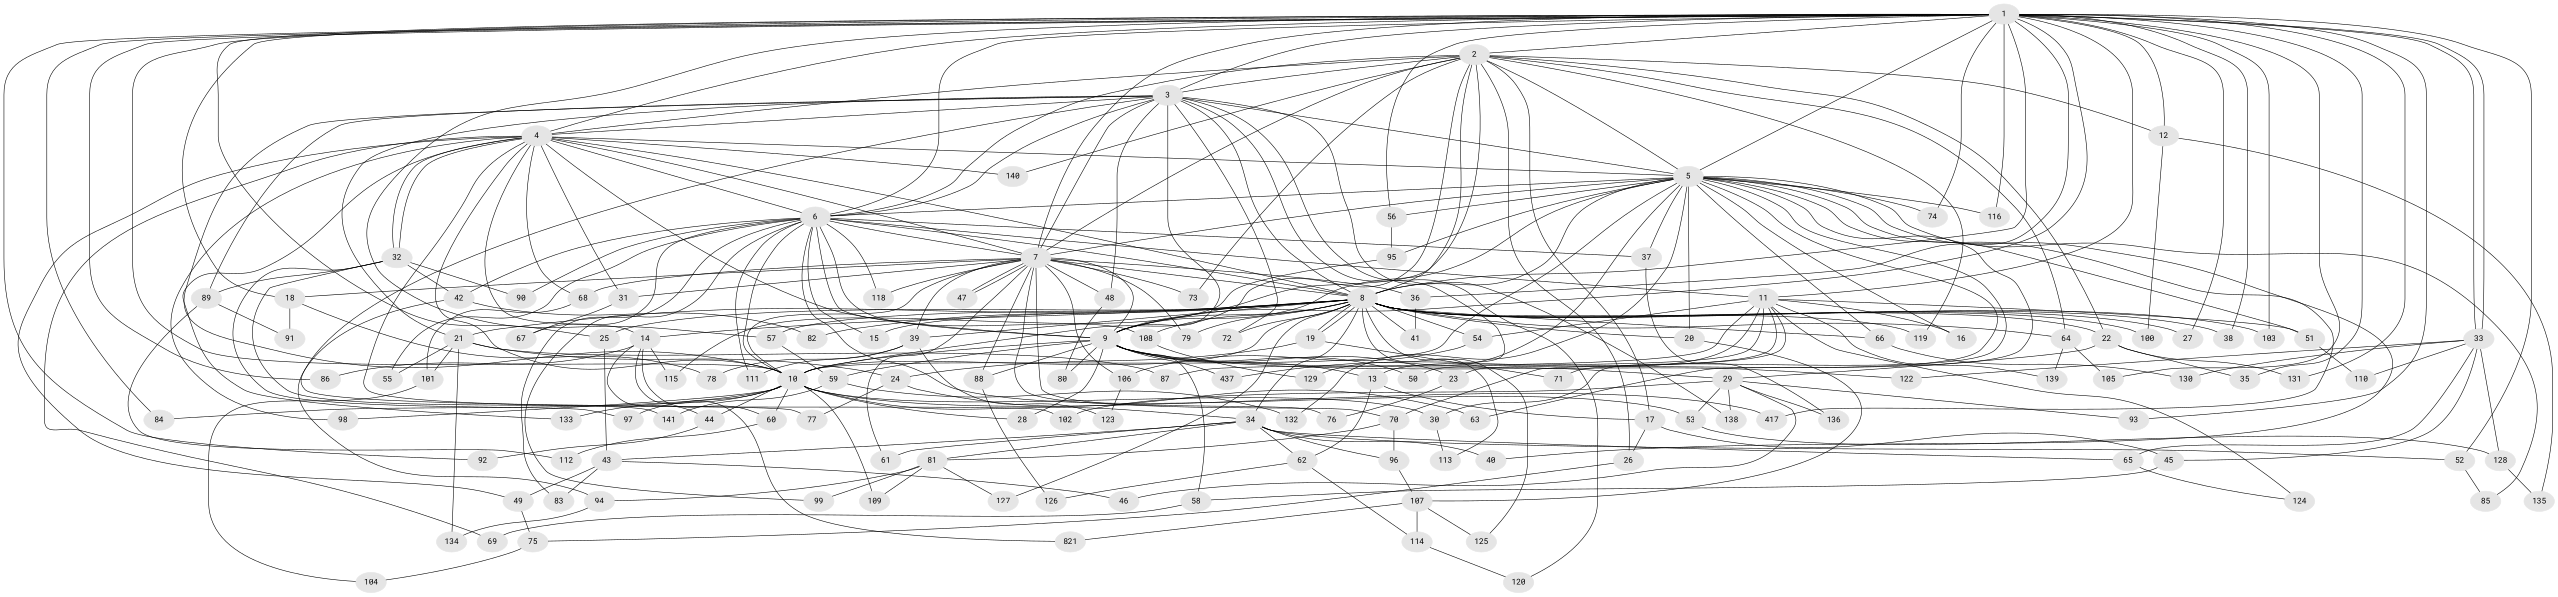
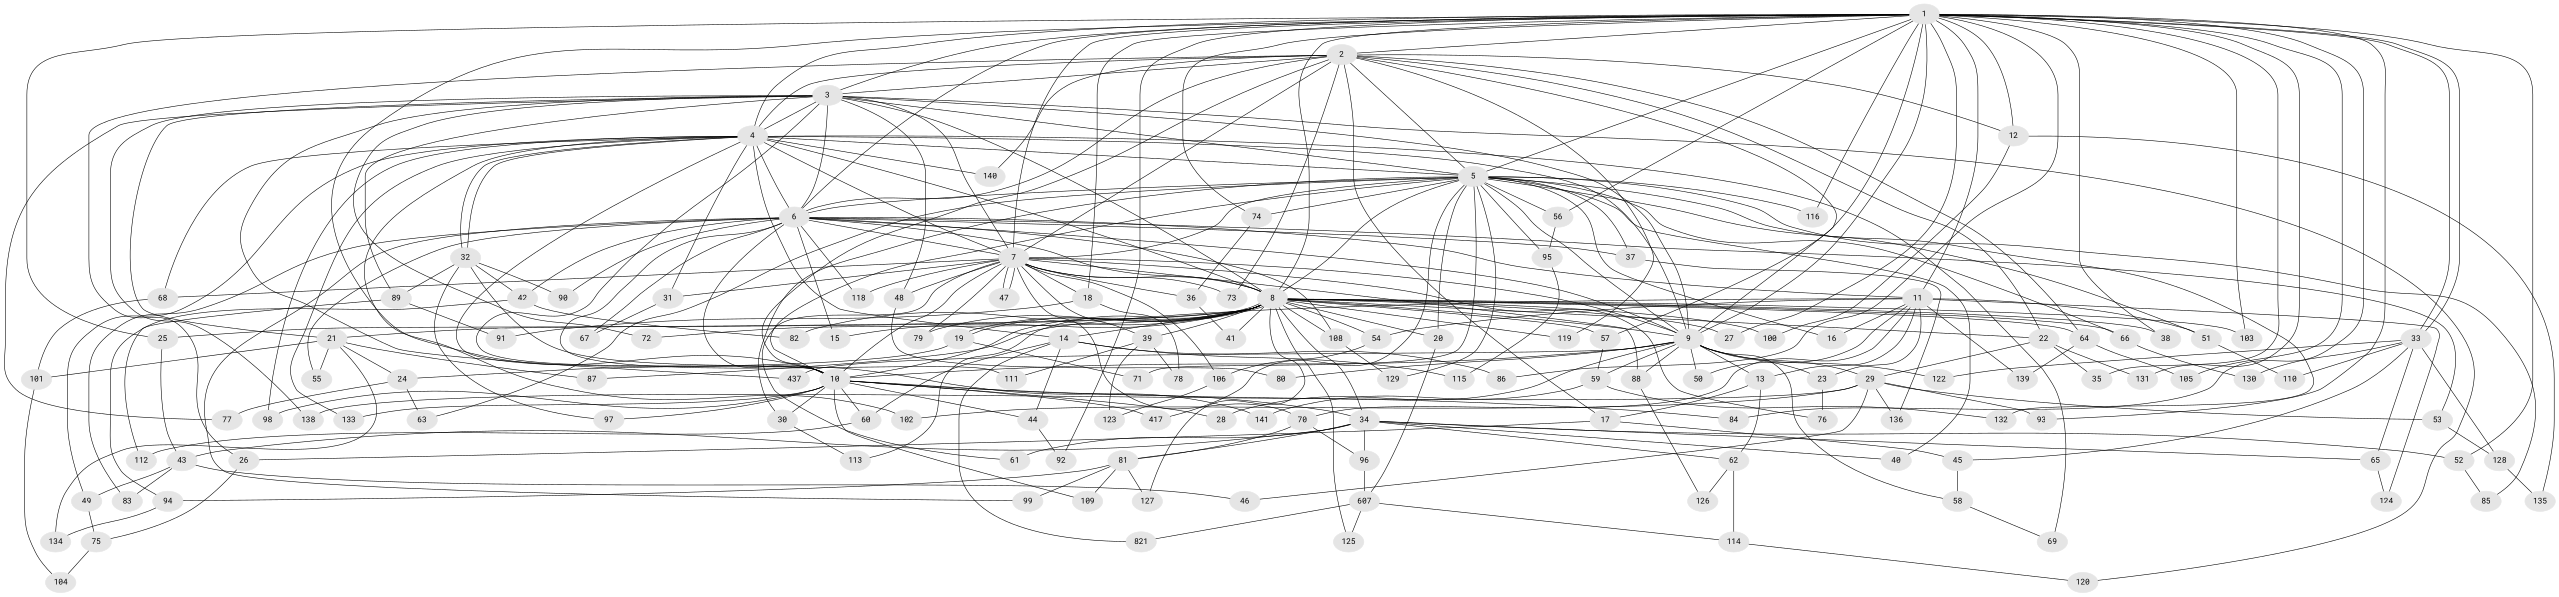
(1460, 193) -> none
(1854, 269) -> (1224, 258)
(1417, 501) -> (1364, 501)
